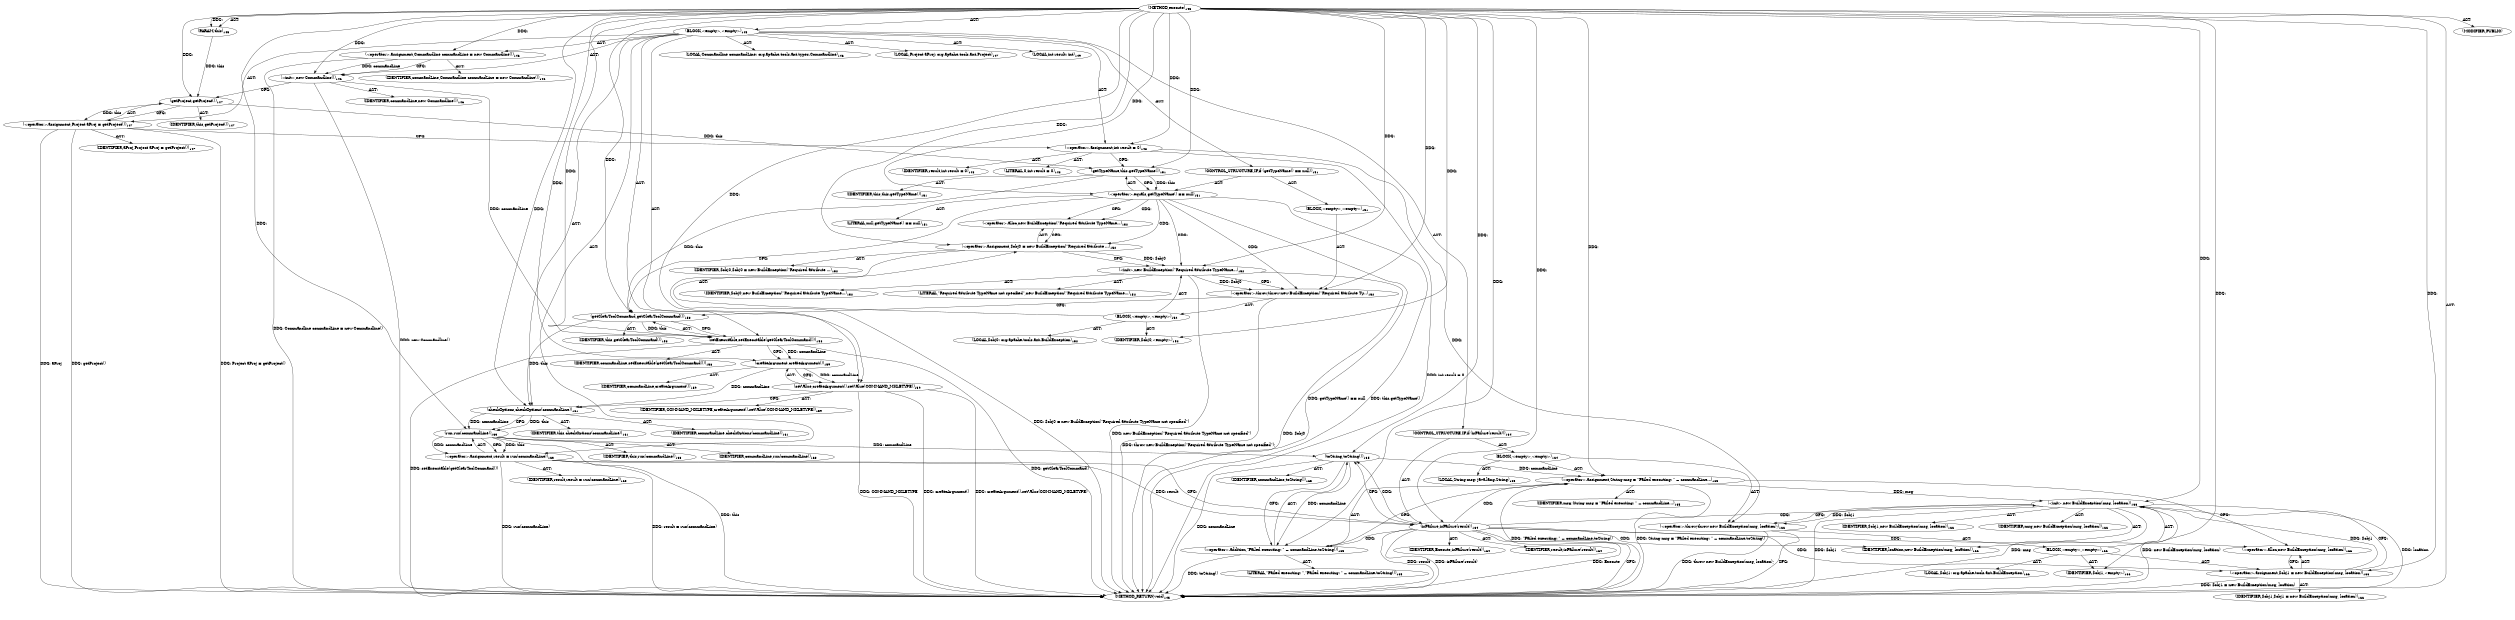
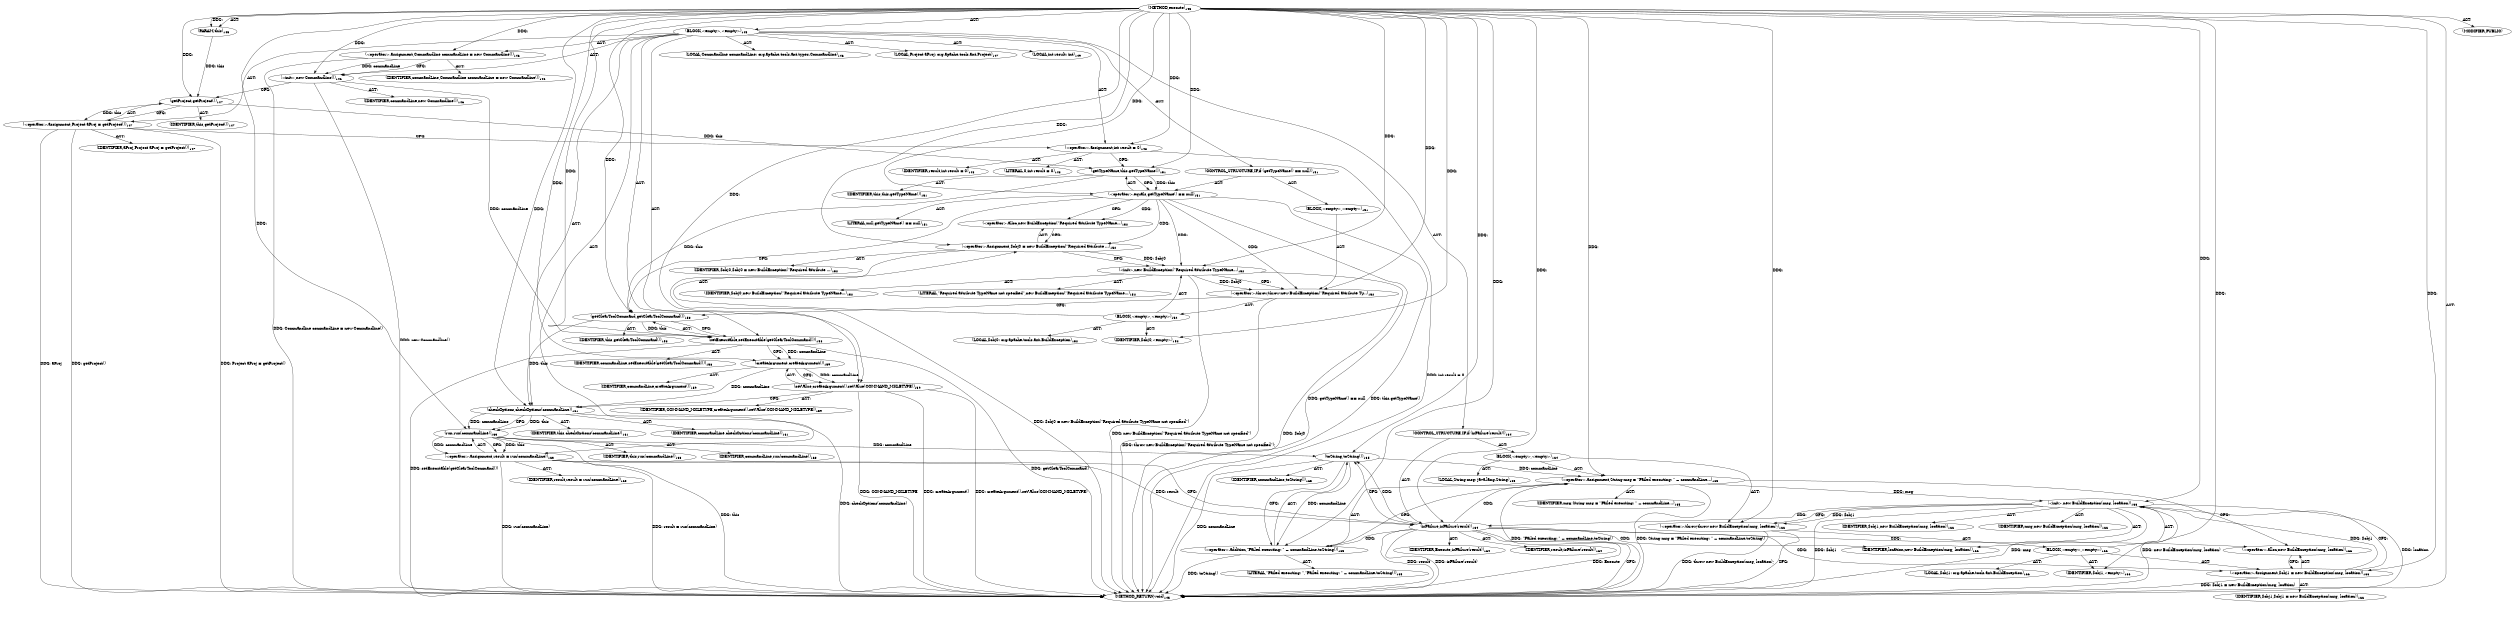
(1448, 337) -> (1739, 25)
none -> (839, 514)
(1760, 514) -> (1762, 518)
